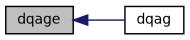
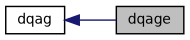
(106, 20) -> (98, 20)
